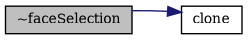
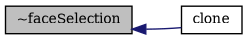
(150, 11) -> (164, 29)
